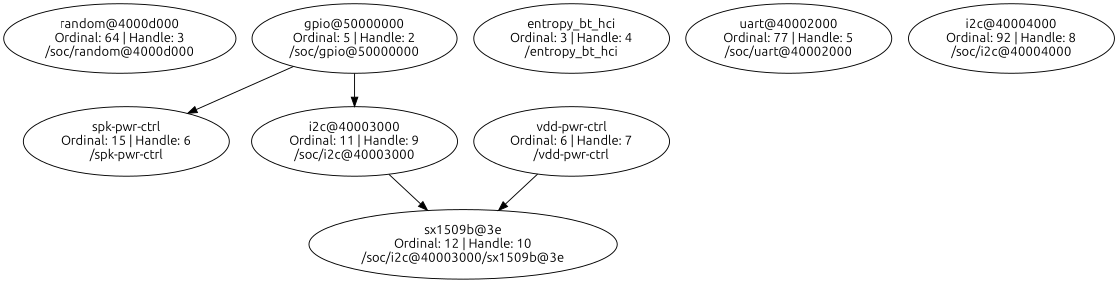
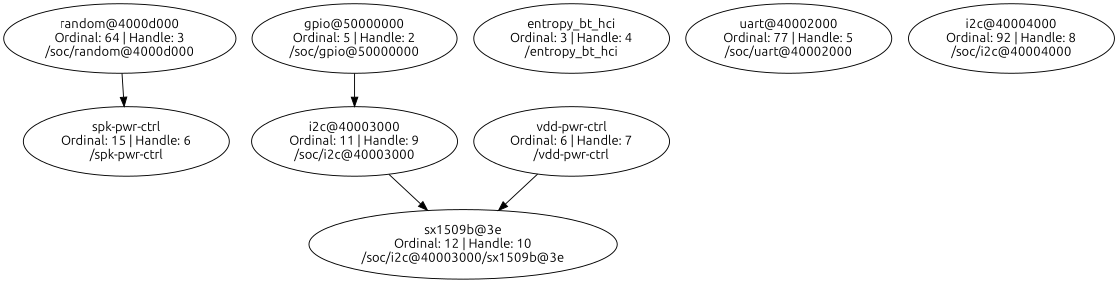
(245, 88) -> (123, 85)
